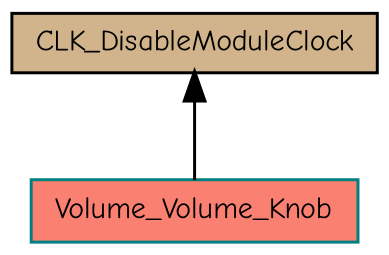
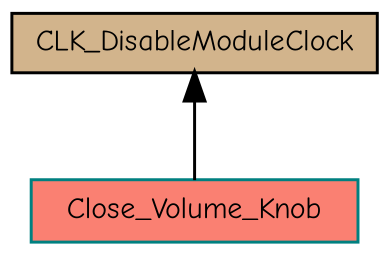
(195, 211) -> (195, 211)
